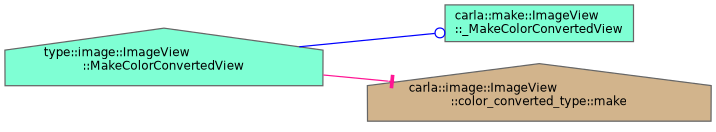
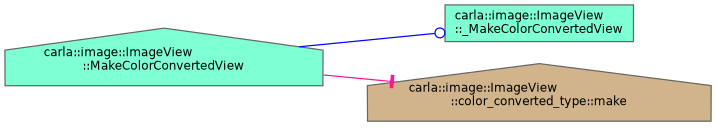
(539, 23) -> (539, 23)
(164, 60) -> (164, 60)
